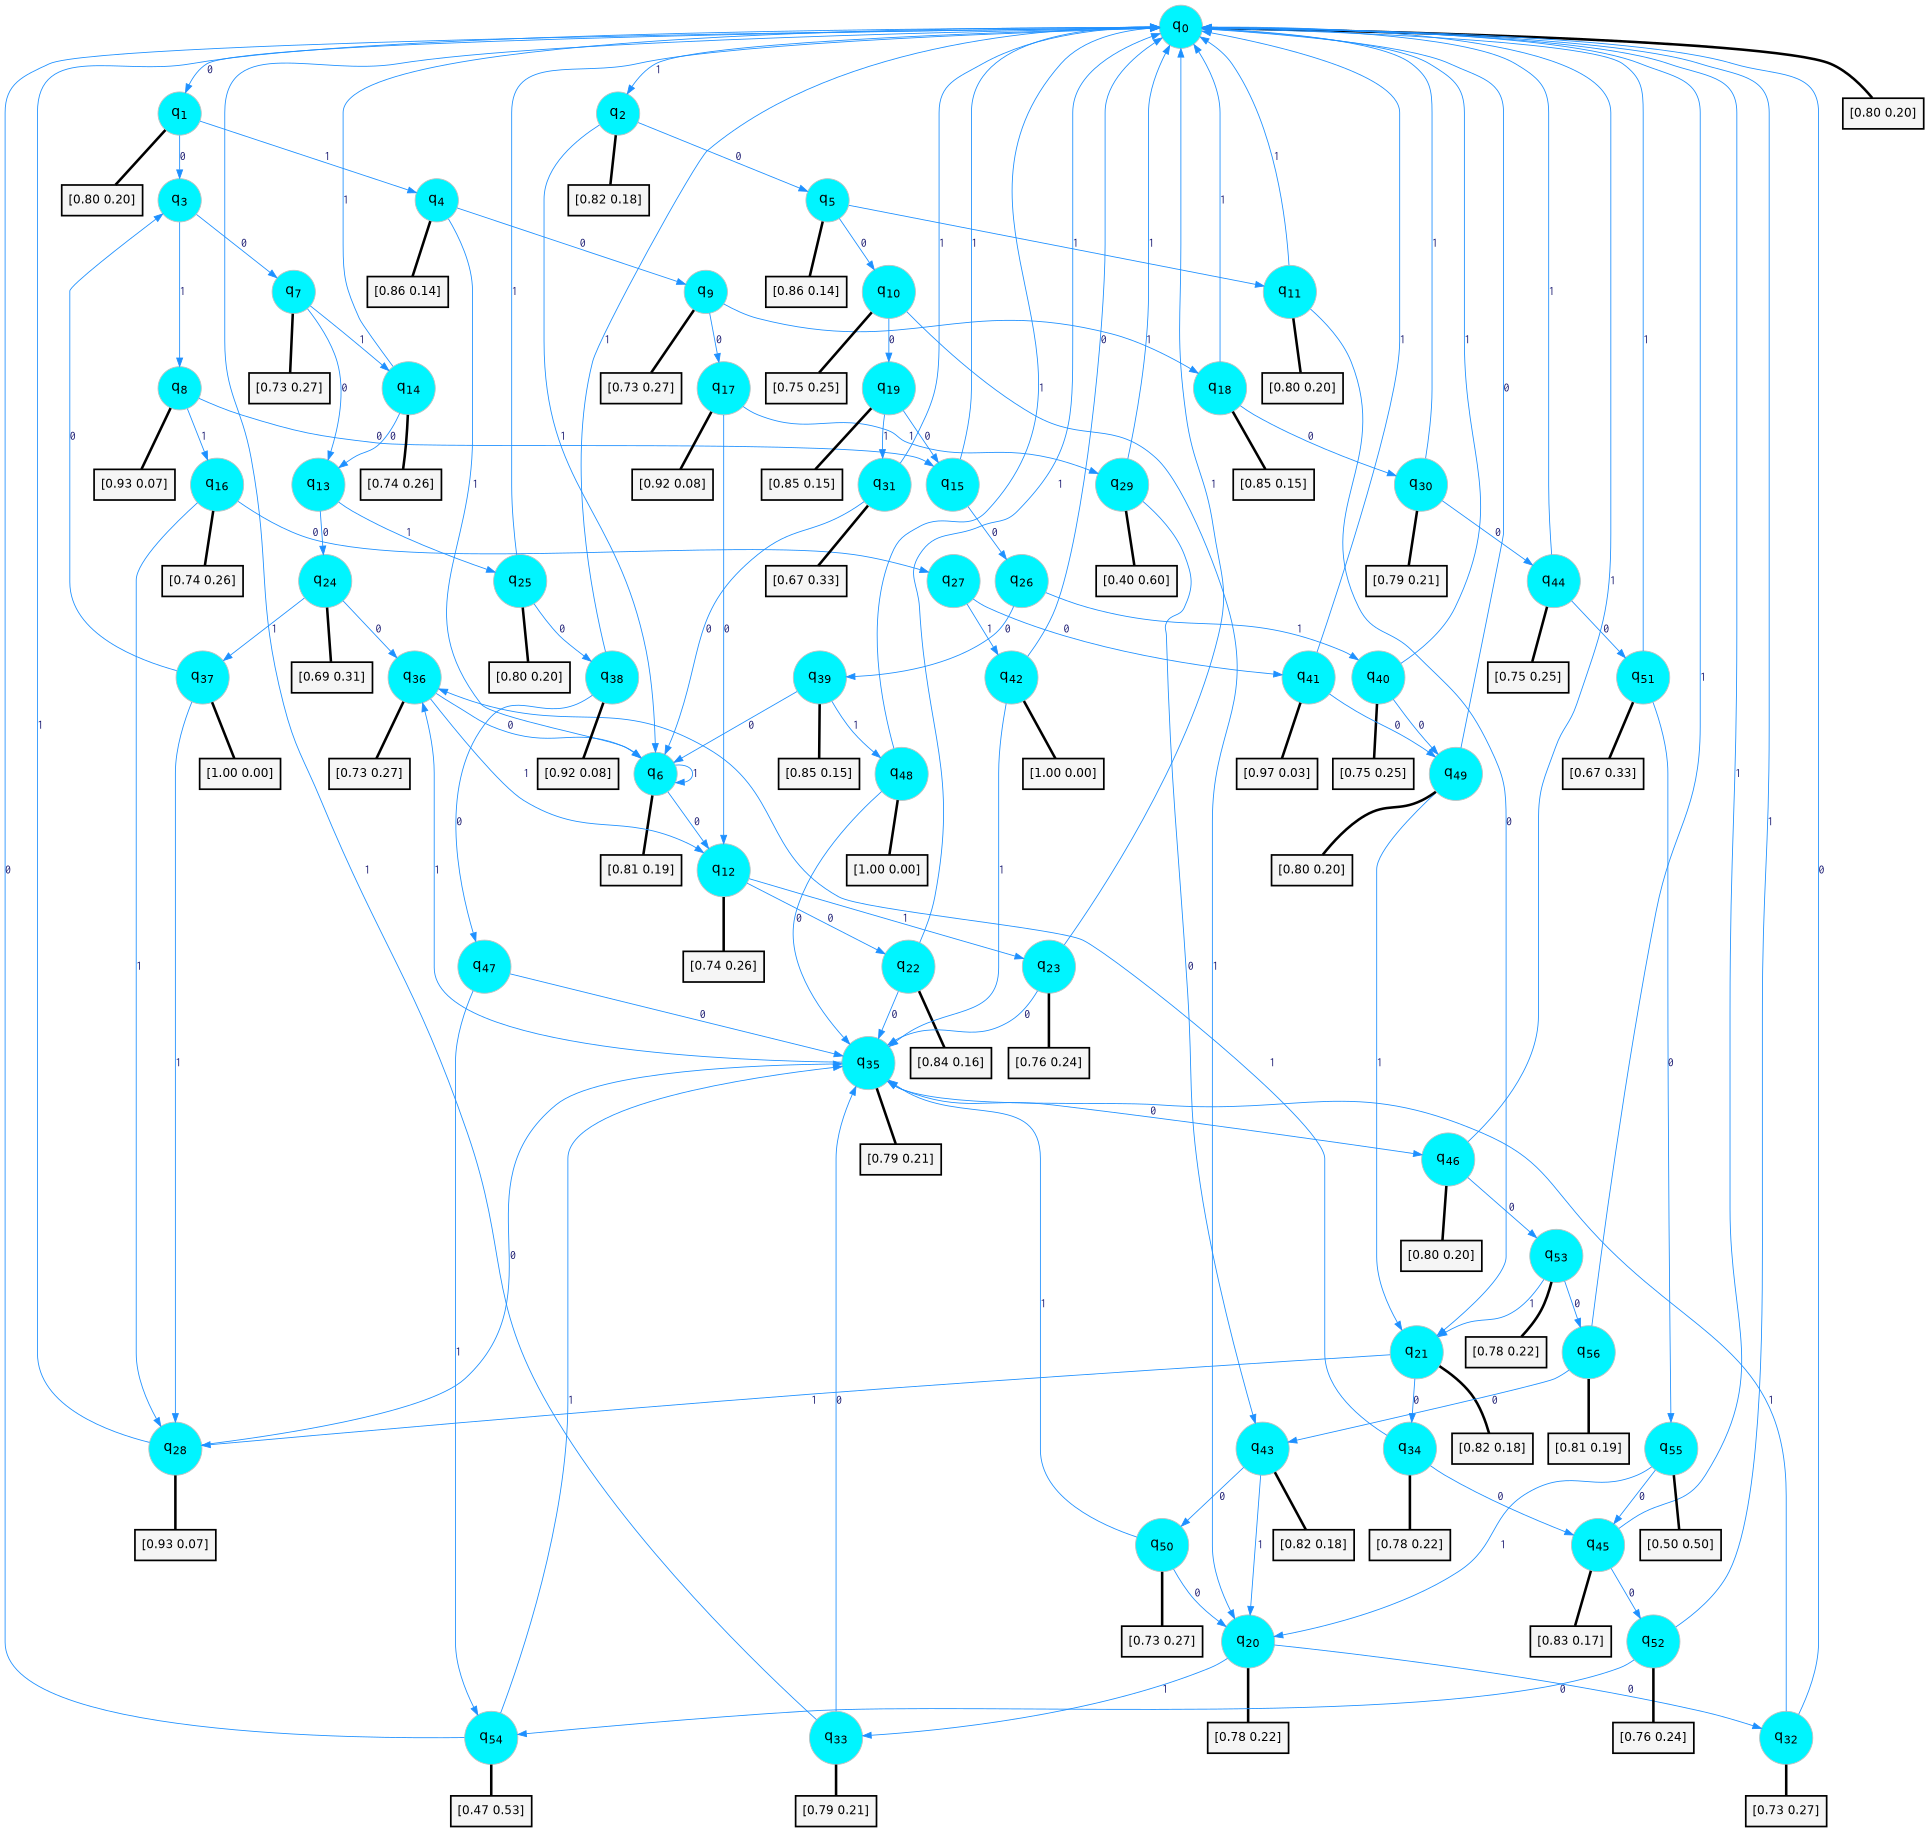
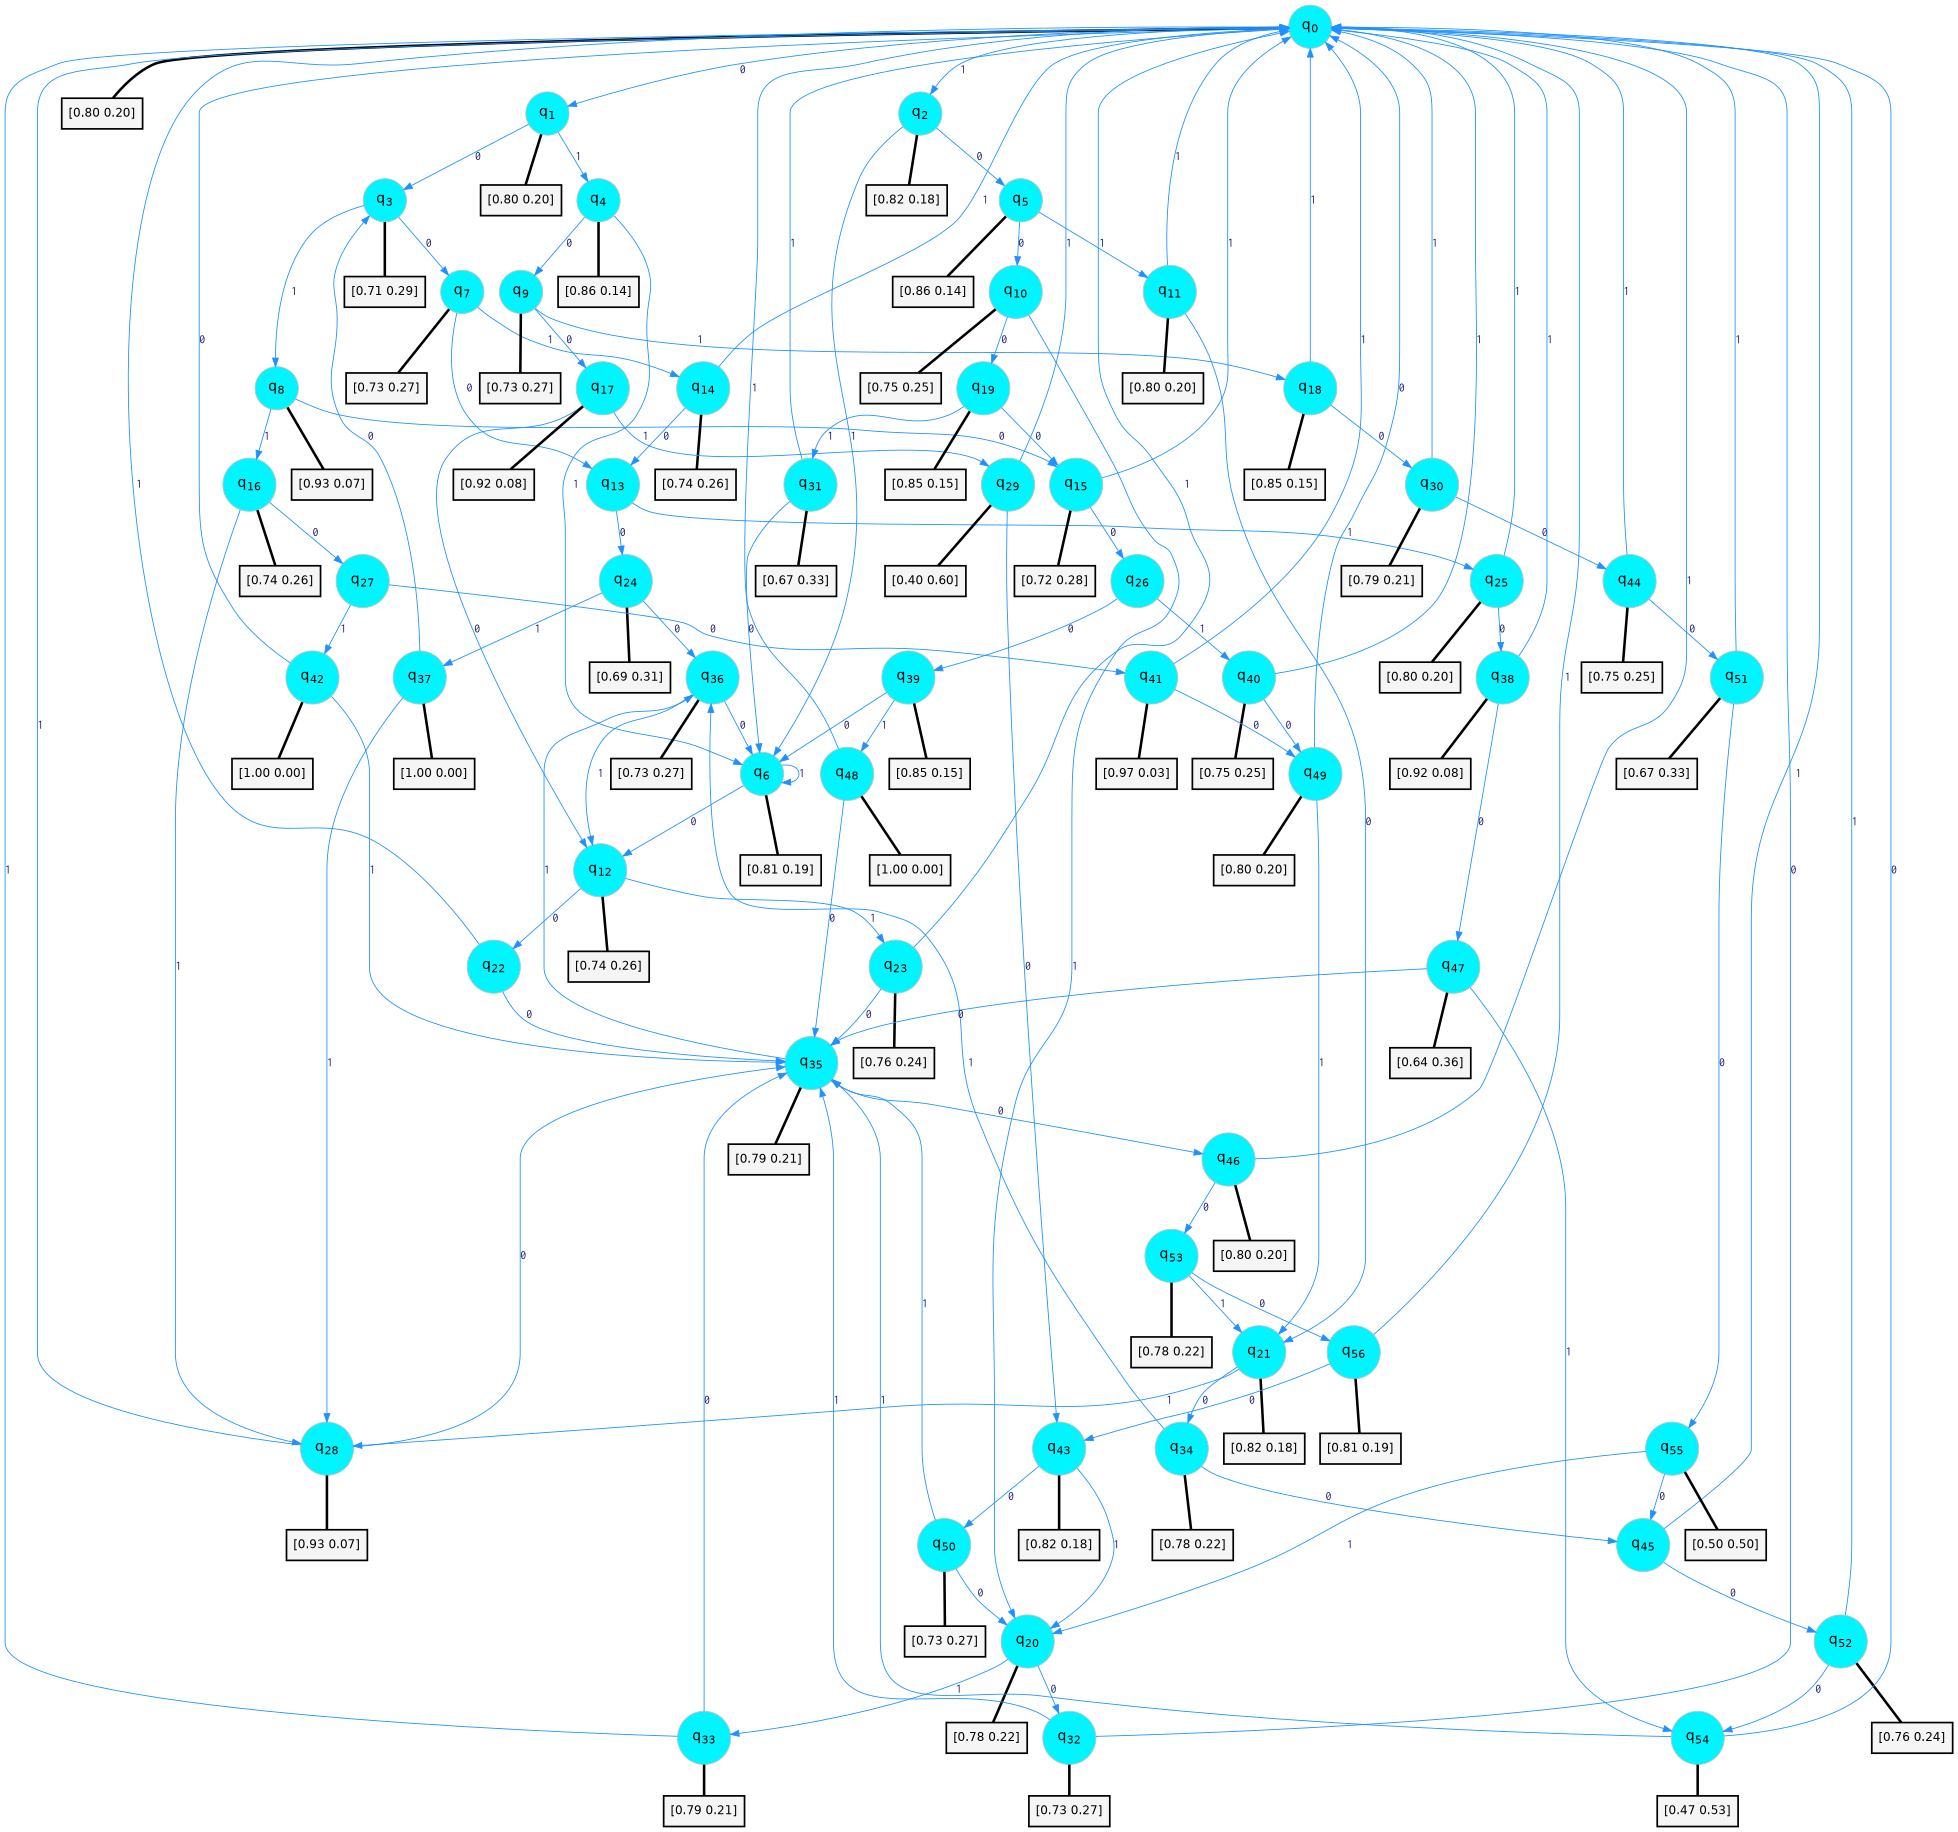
none -> (385, 292)
none -> (1055, 581)
(951, 1063) -> none
none -> (1430, 1063)
(1571, 1641) -> none
